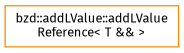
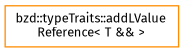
(92, 26) -> (92, 26)
